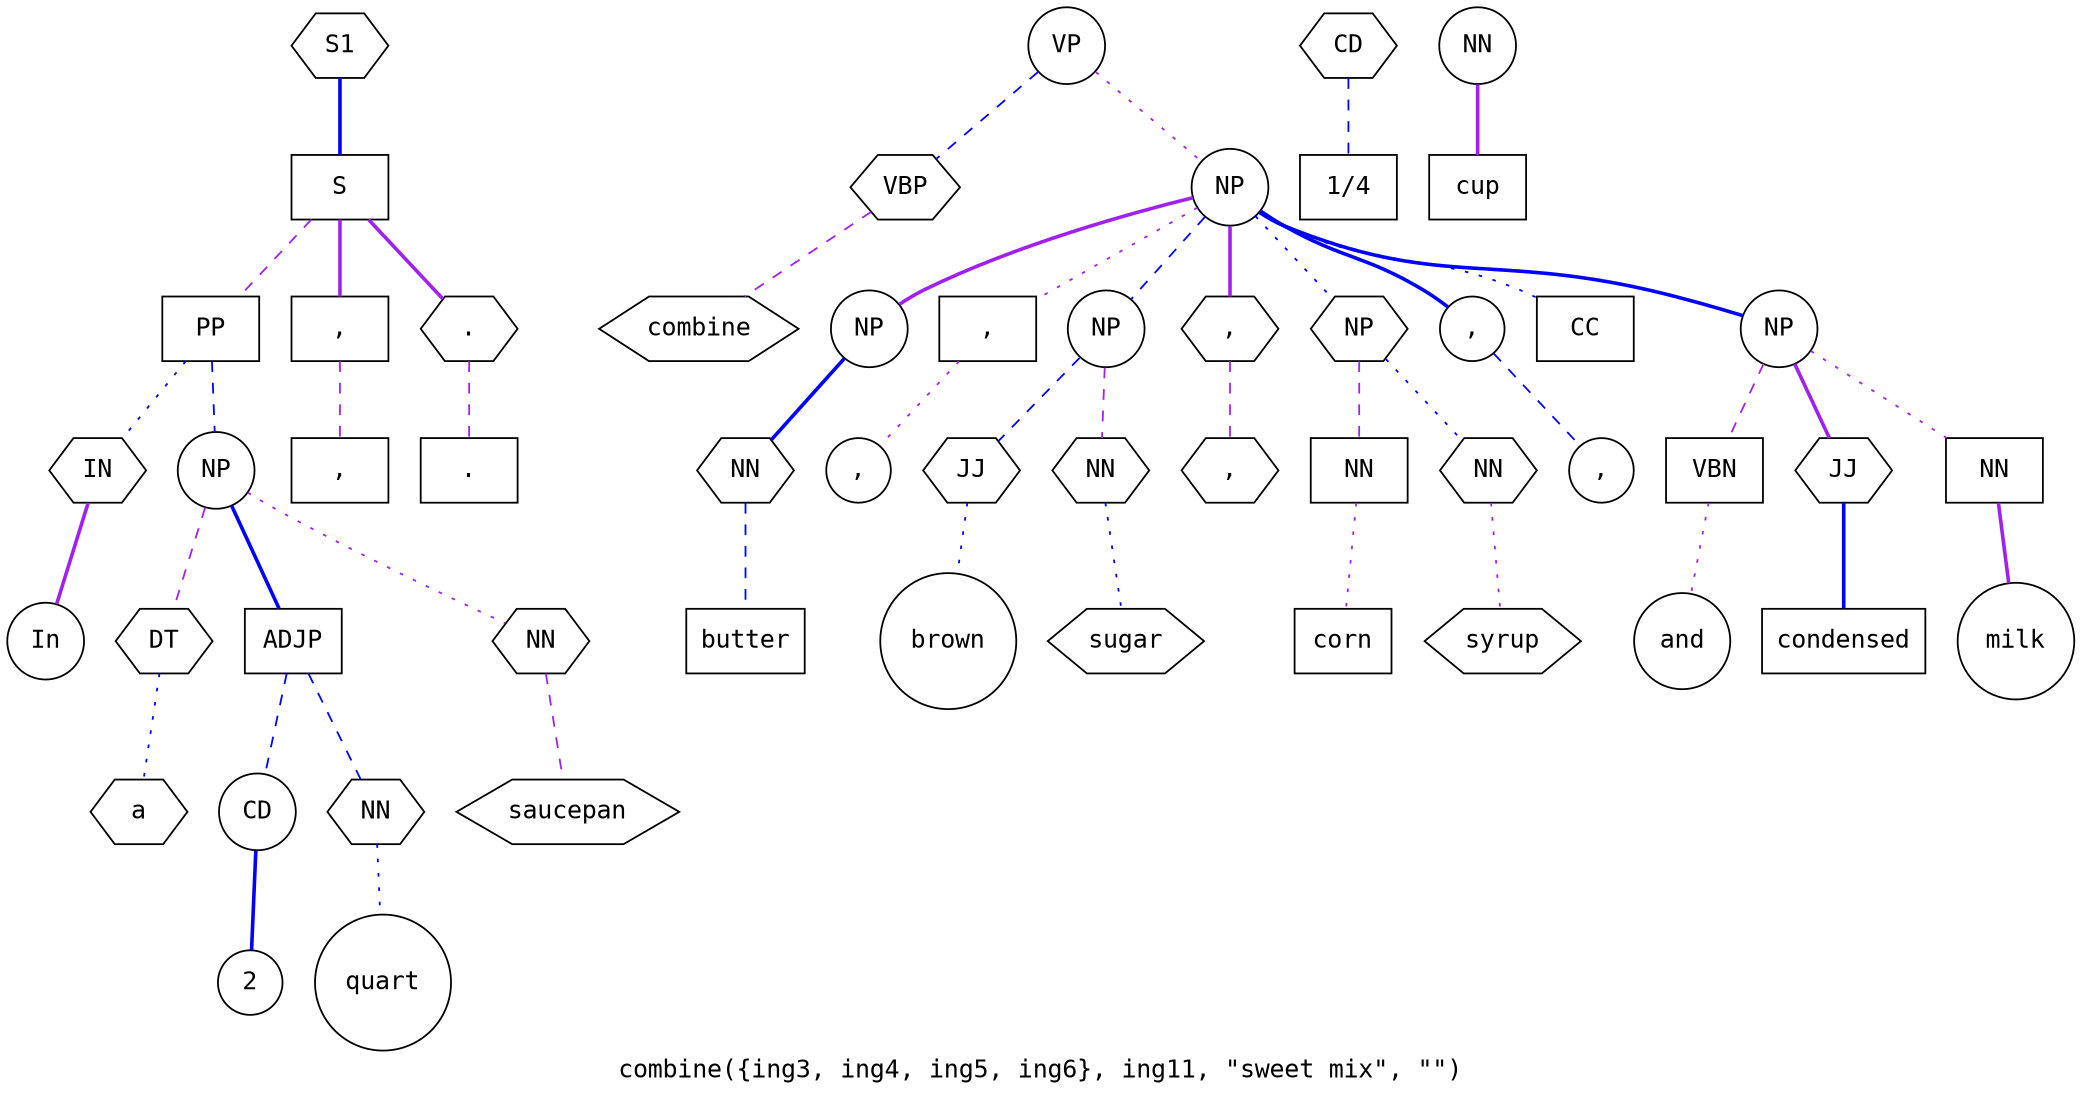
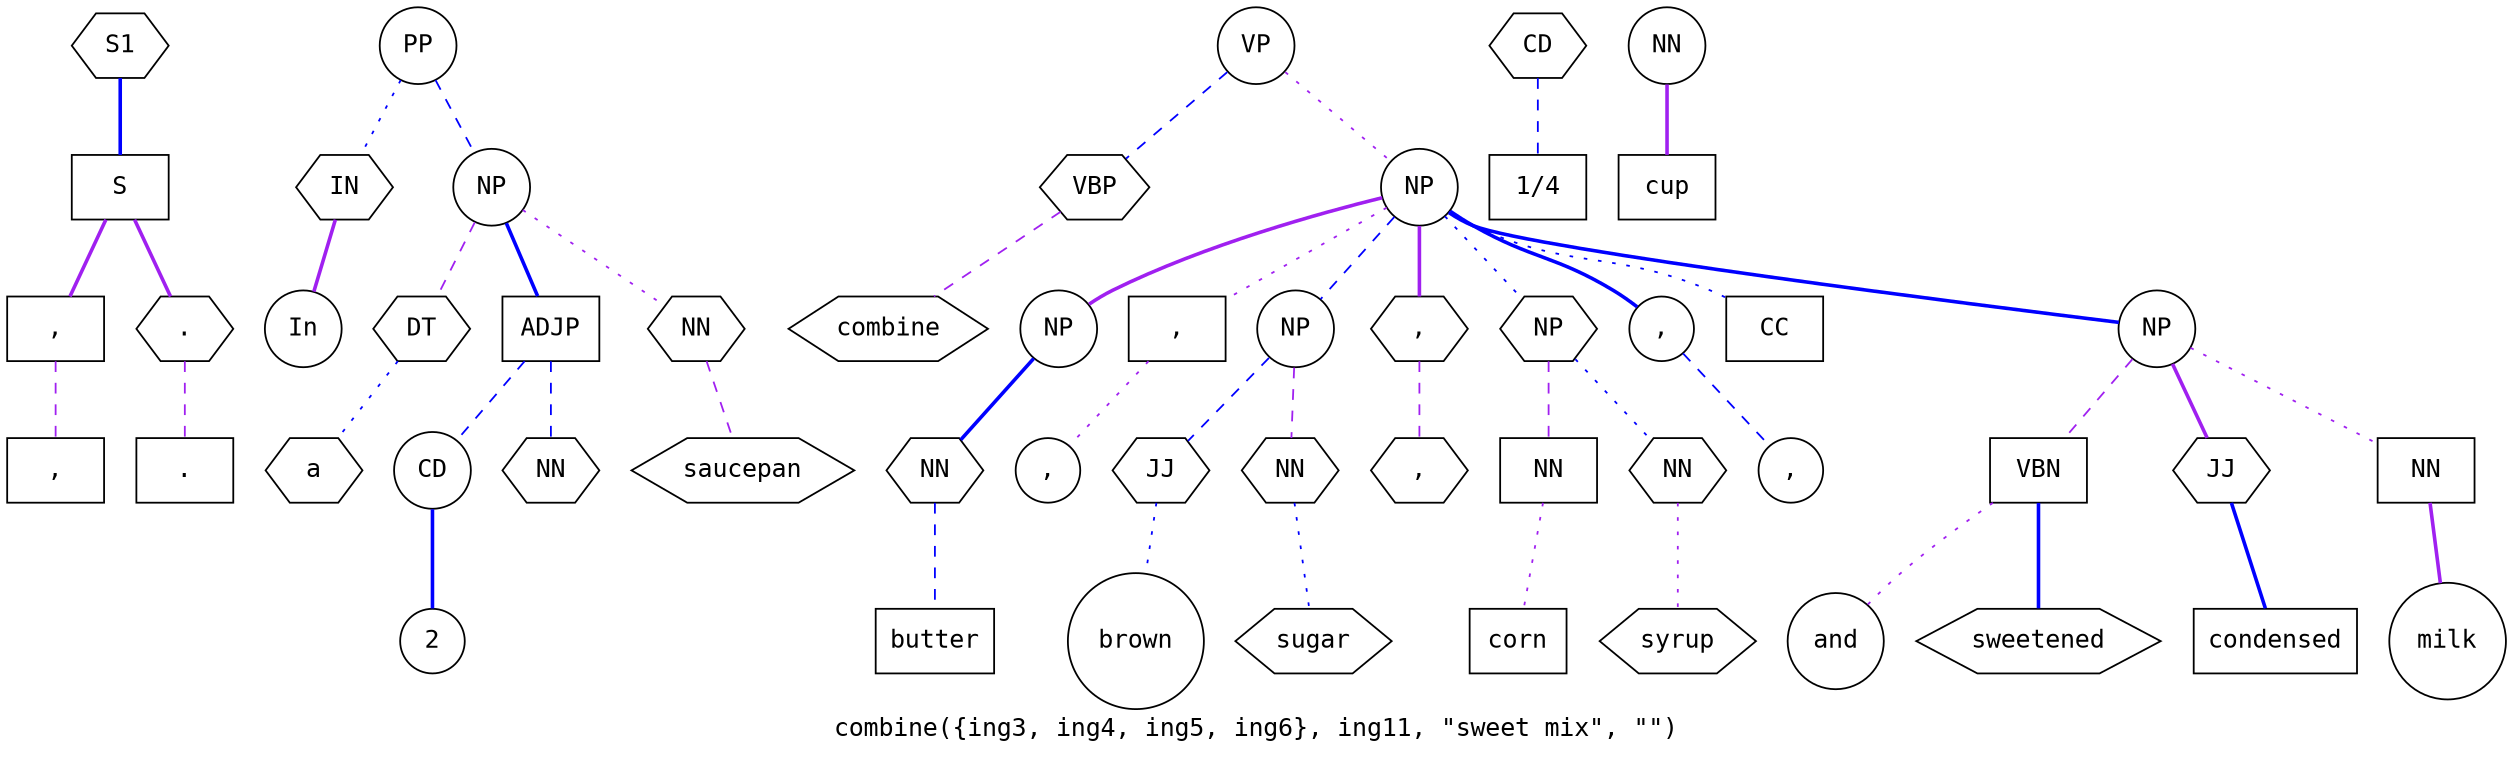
(275, 258) -> none
(211, 329) -> (418, 46)
none -> (2038, 641)
(383, 983) -> none
